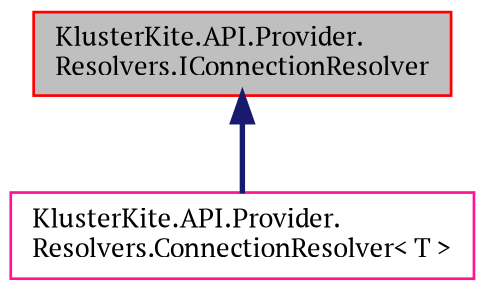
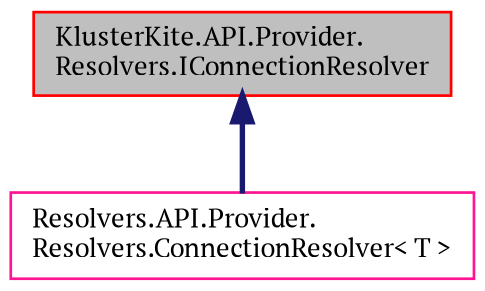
(242, 236) -> (242, 236)
